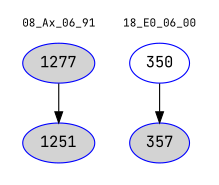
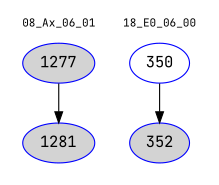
(59, 24) -> (59, 24)
(59, 143) -> (59, 143)
(160, 143) -> (160, 143)
